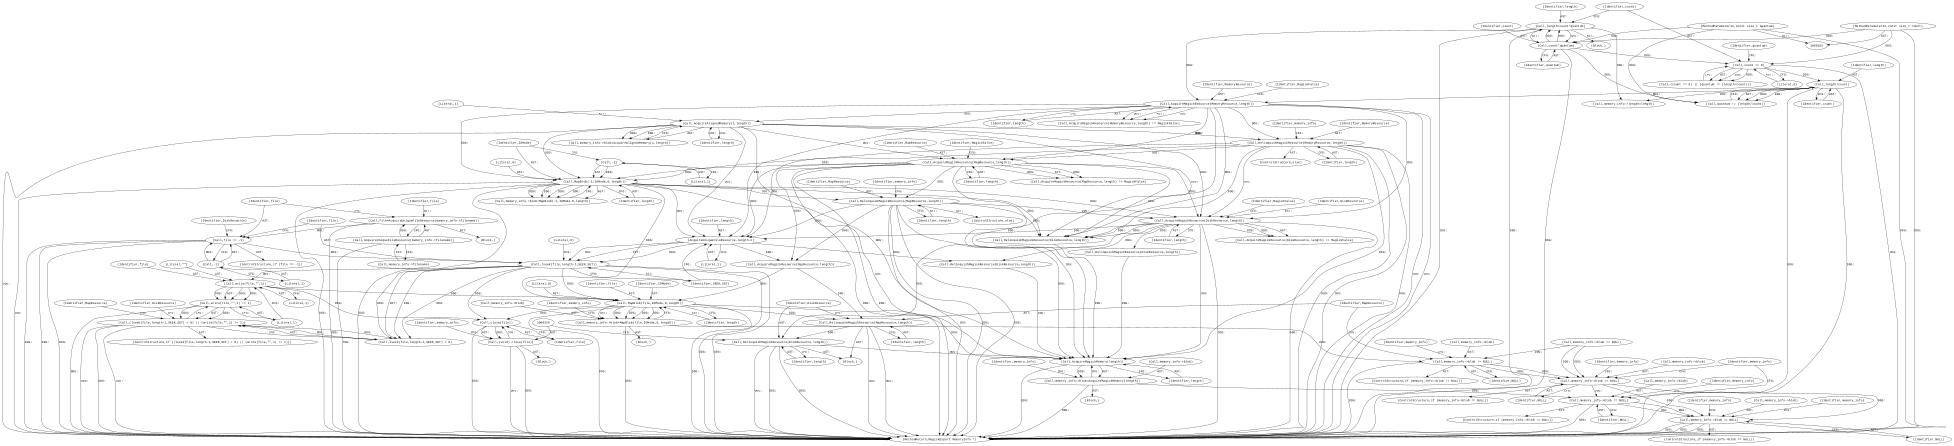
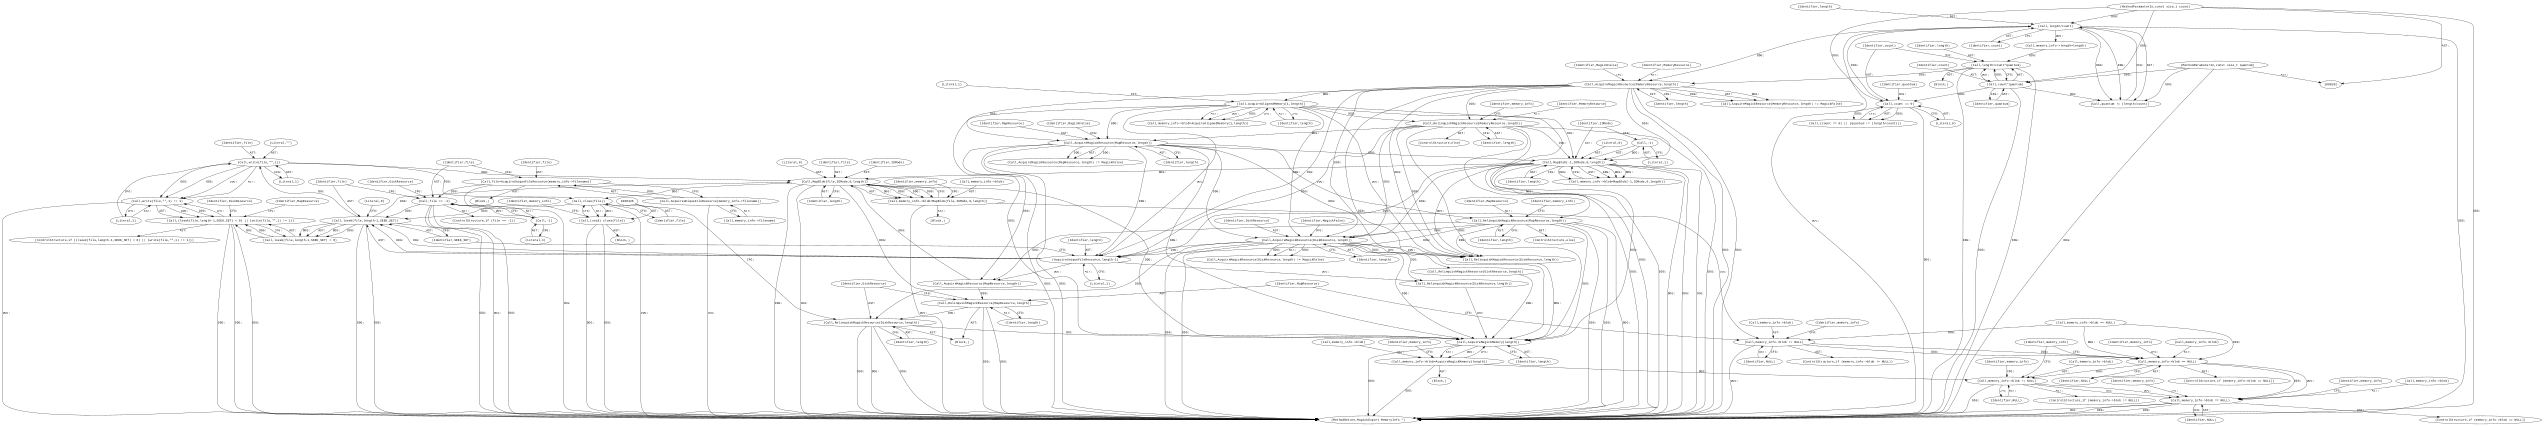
none -> (2105, 16)
(1617, 52) -> (2027, 55)
(485, 284) -> (477, 211)
